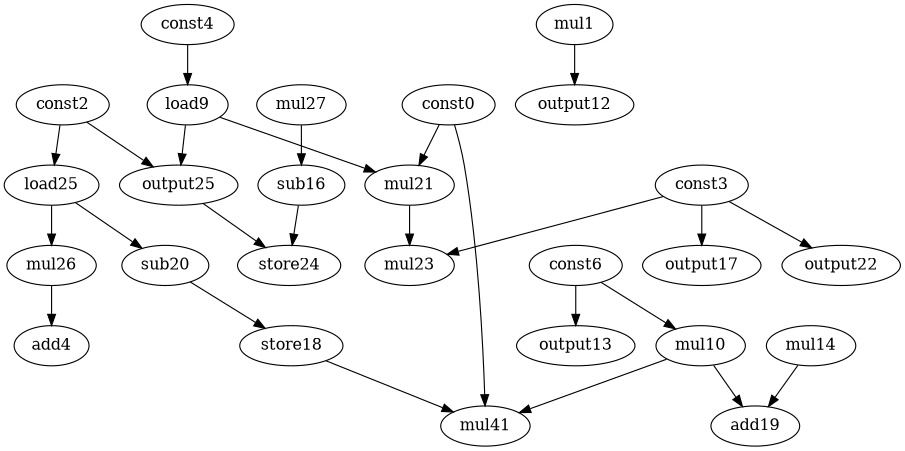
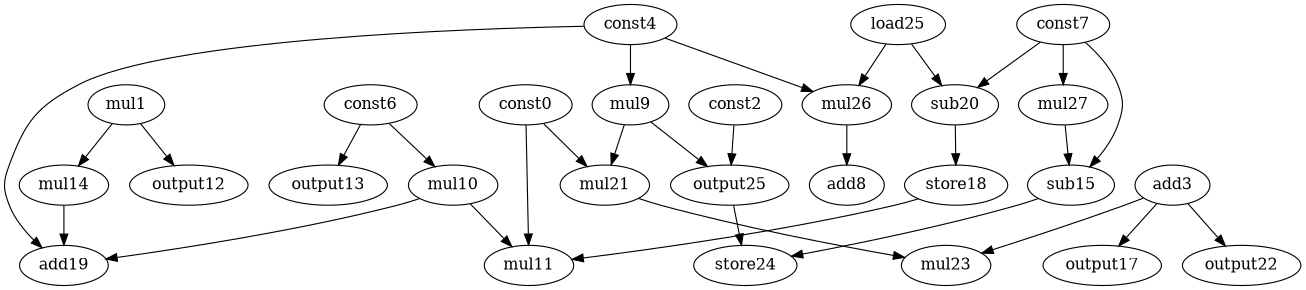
none -> (1063, 25)
none -> (232, 49)
none -> (734, 63)
(188, 105) -> (630, 105)
(58, 140) -> none
none -> (99, 140)
(301, 185) -> (1071, 185)
(702, 185) -> (1172, 185)
(52, 346) -> (847, 185)
(485, 426) -> (529, 265)
